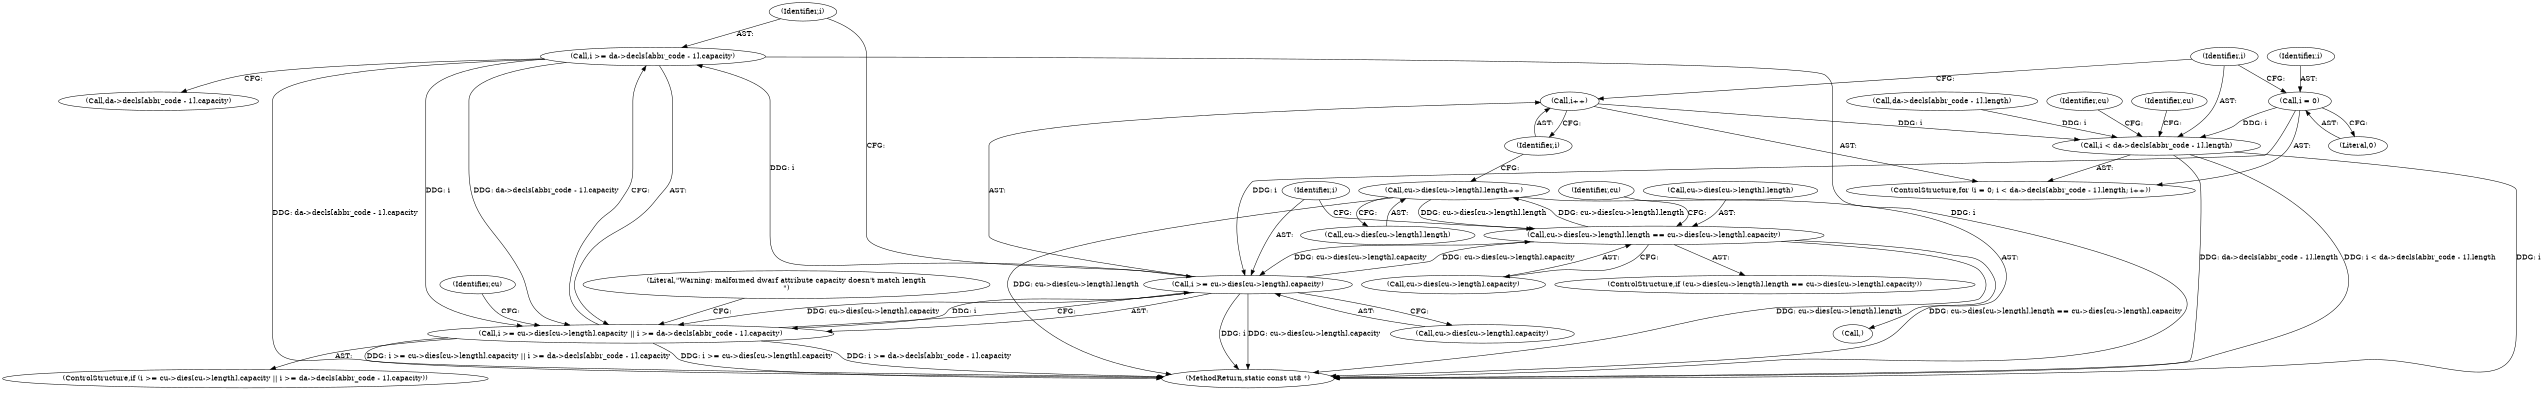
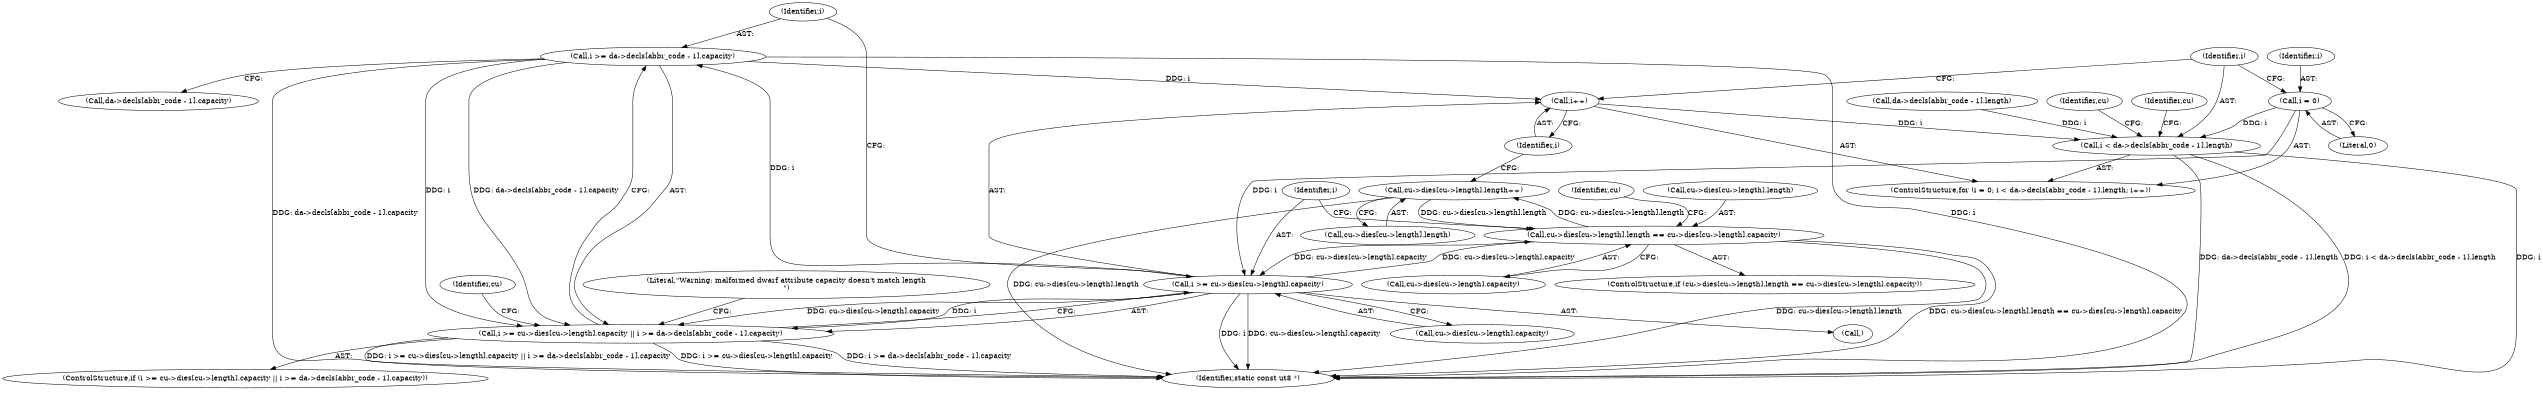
none -> (1142, 80)
(1836, 204) -> (1565, 316)
(1248, 379) -> (1248, 379)
